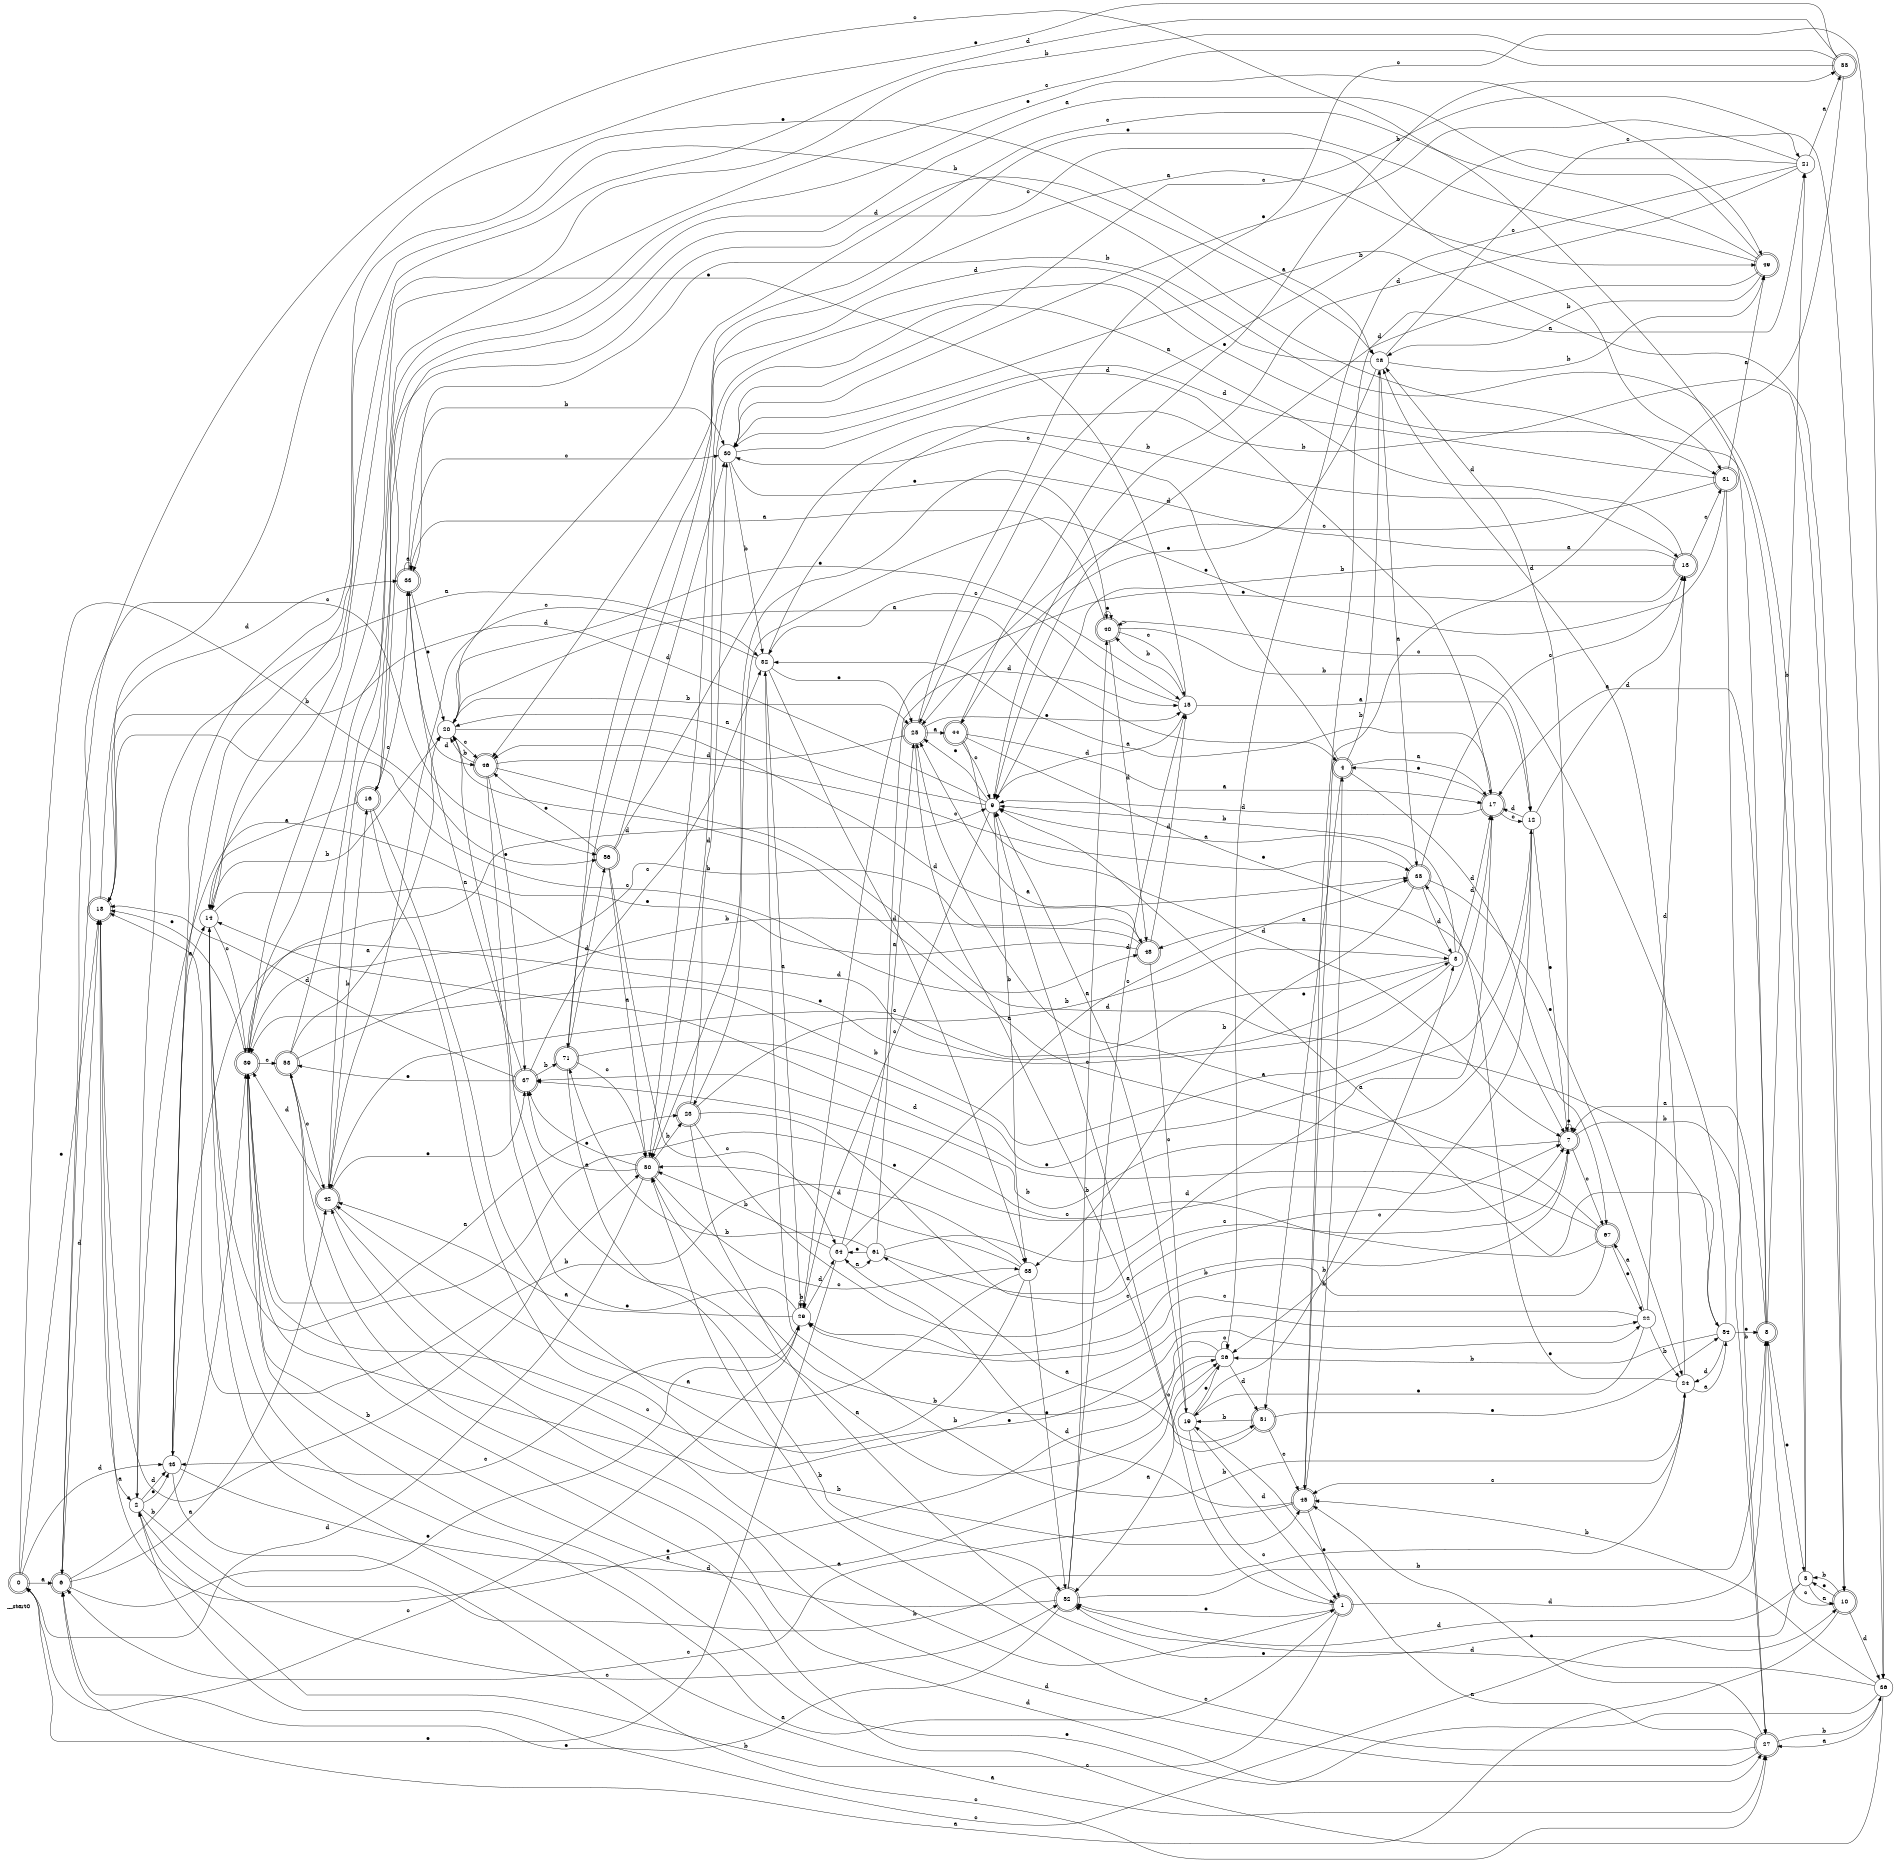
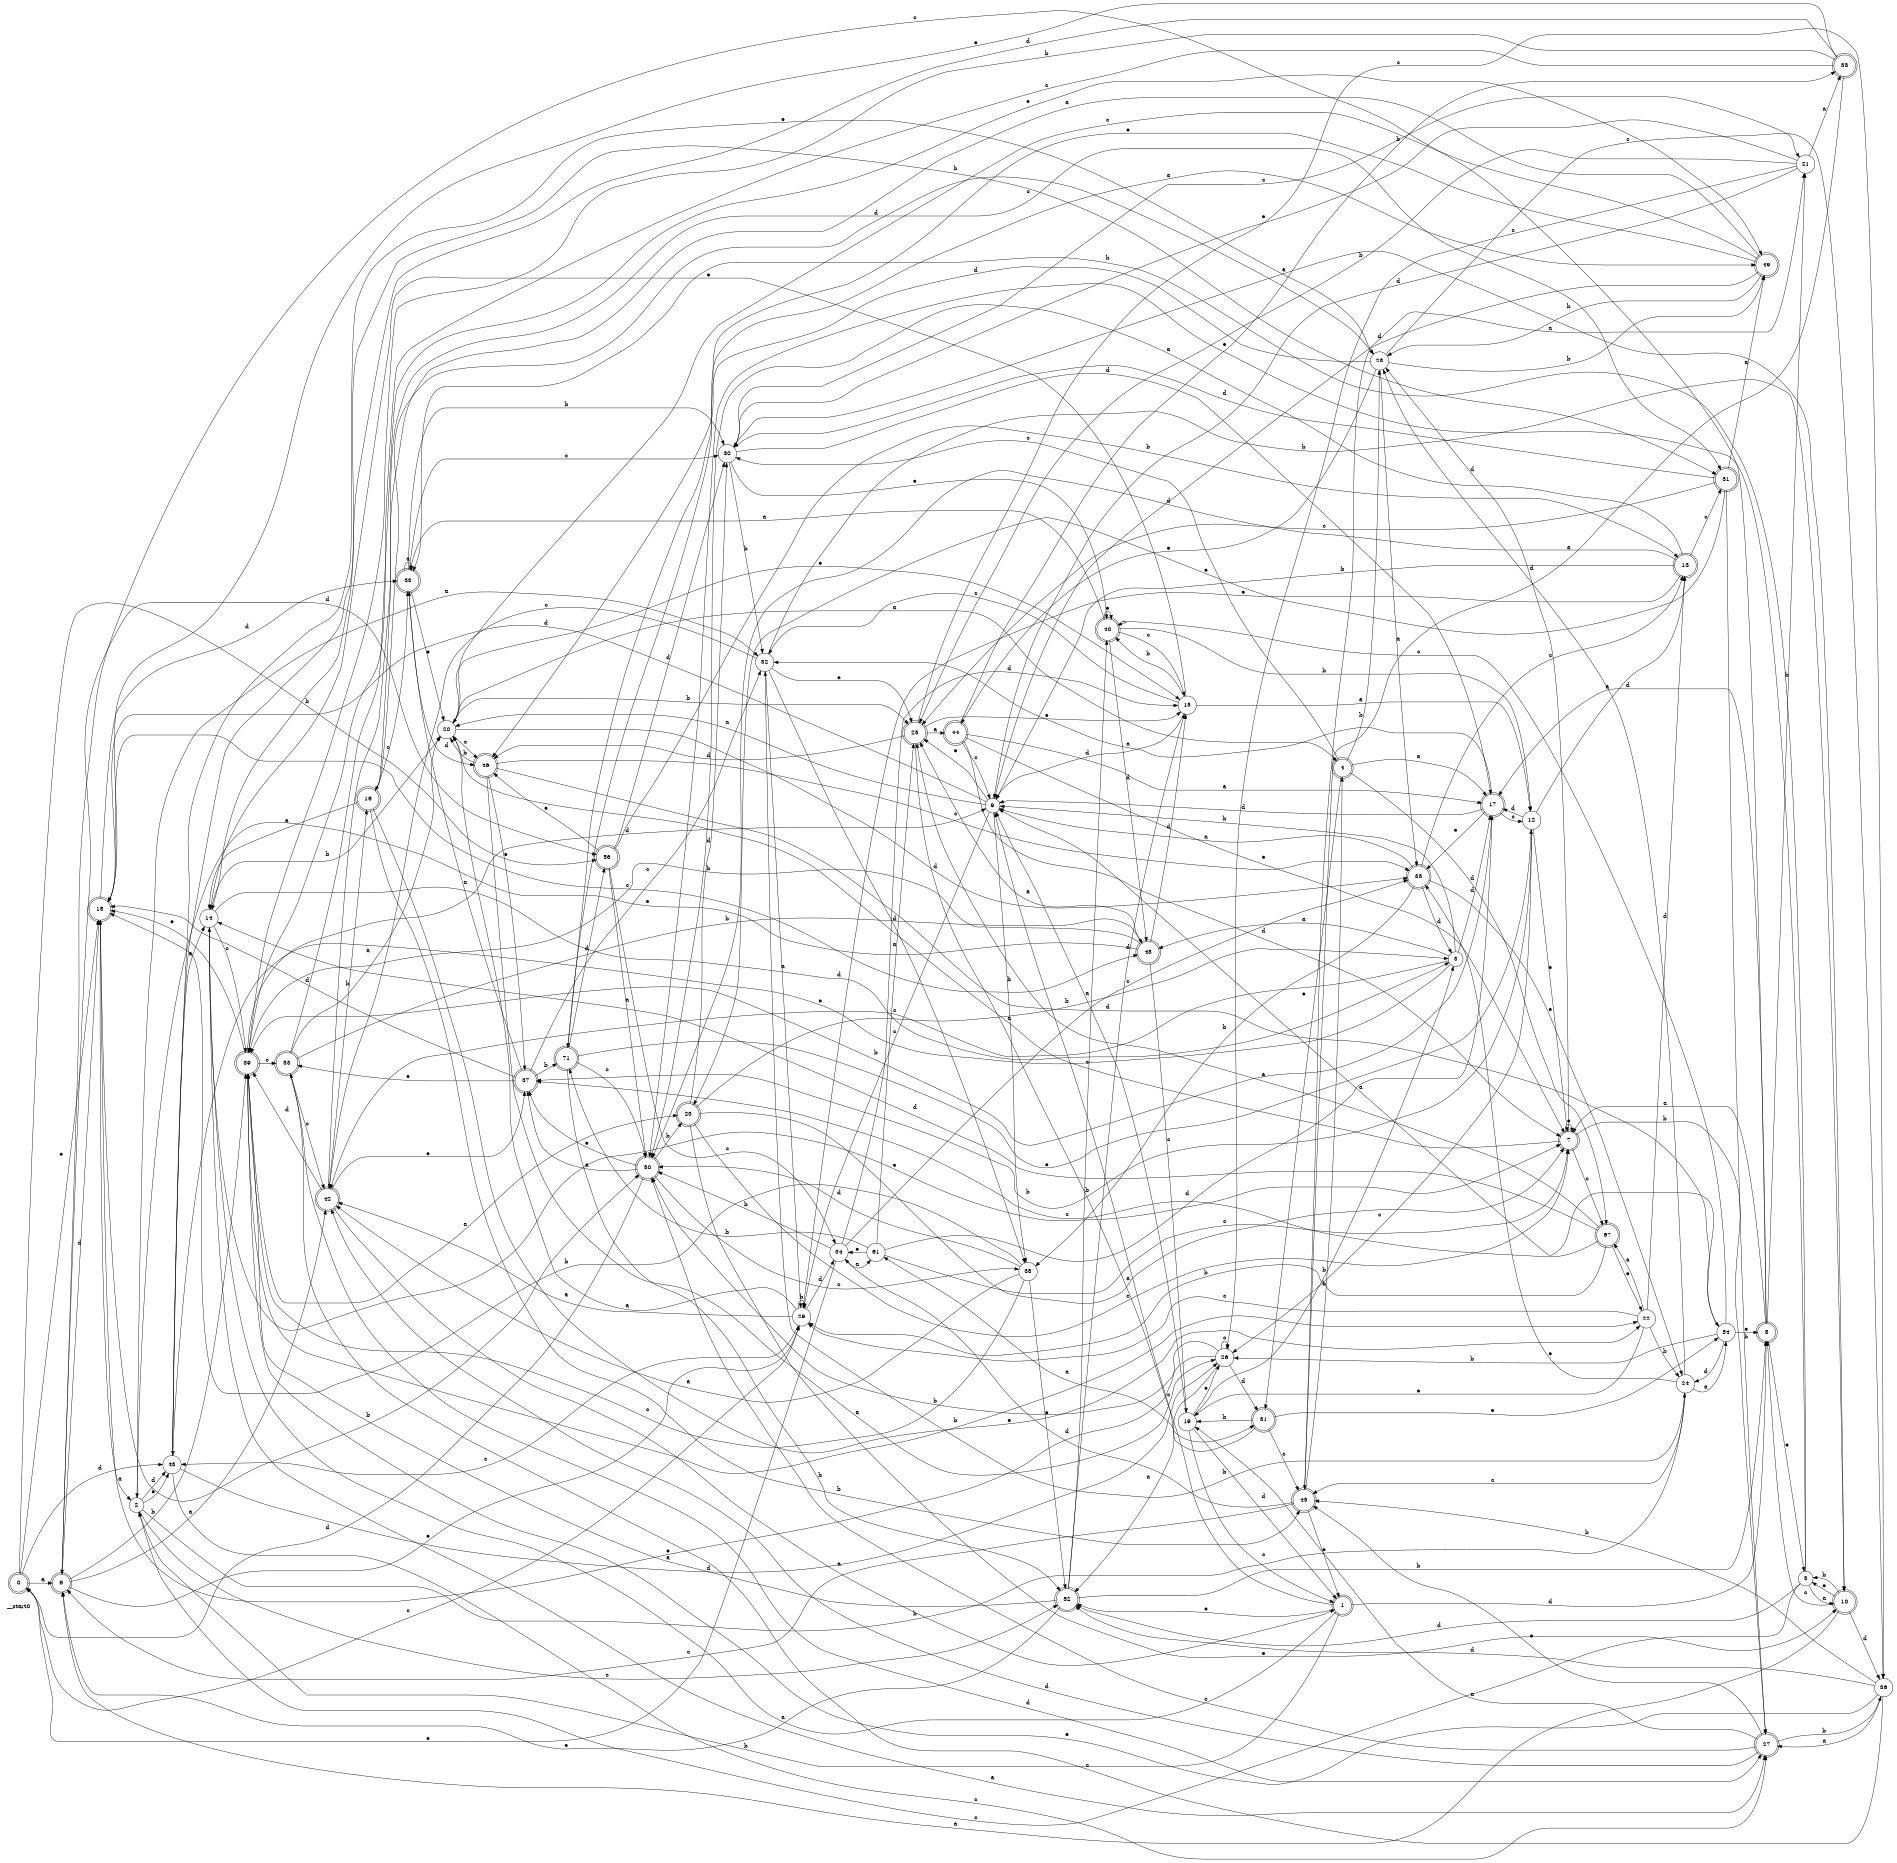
(328, 600) -> (328, 600)
(1423, 774) -> (1457, 839)
(627, 1306) -> (627, 1306)
